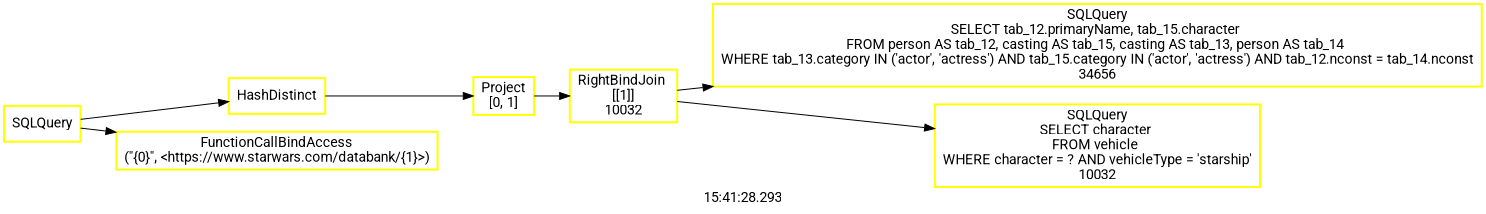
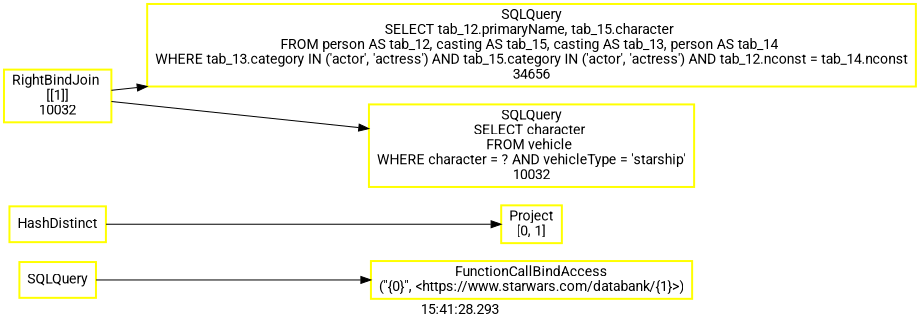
(547, 96) -> none
(150, 111) -> none
